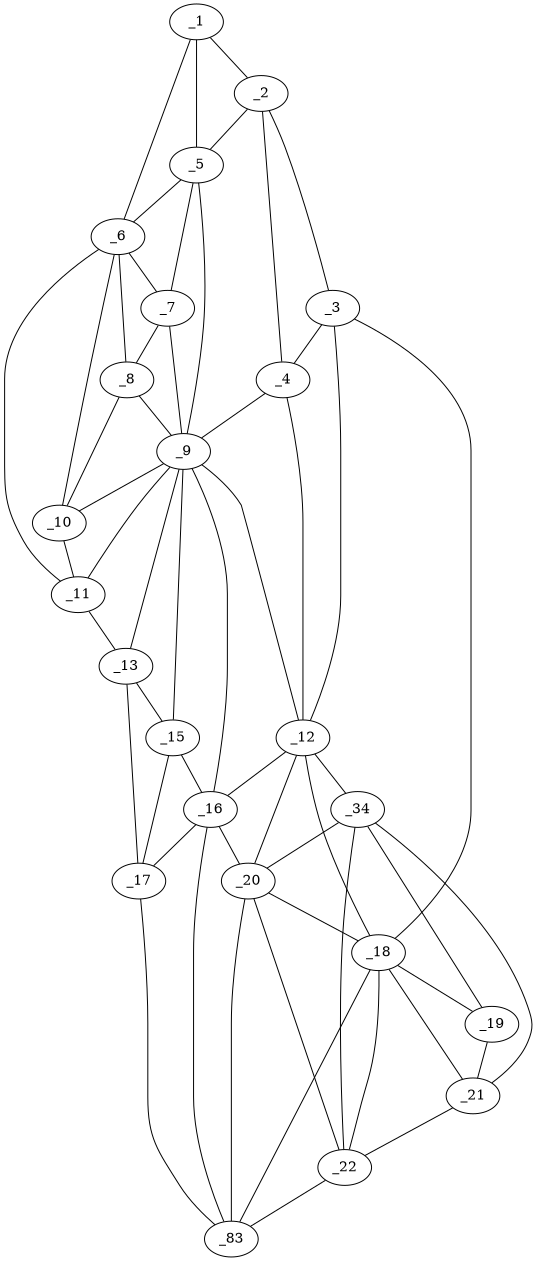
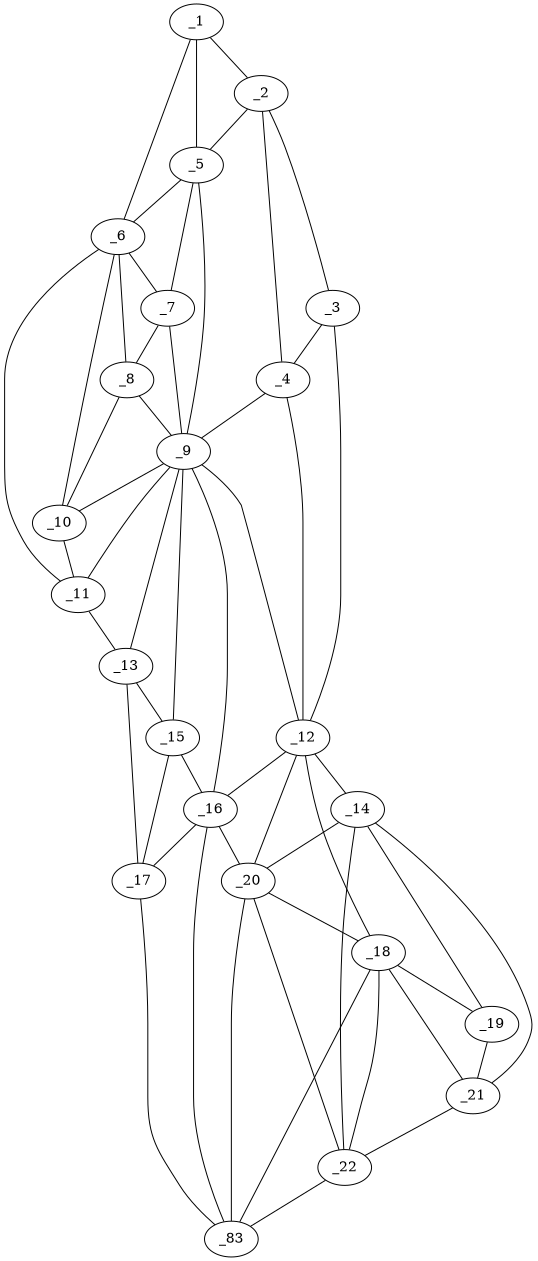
(471, 615) -> none
(358, 809) -> (358, 809)
